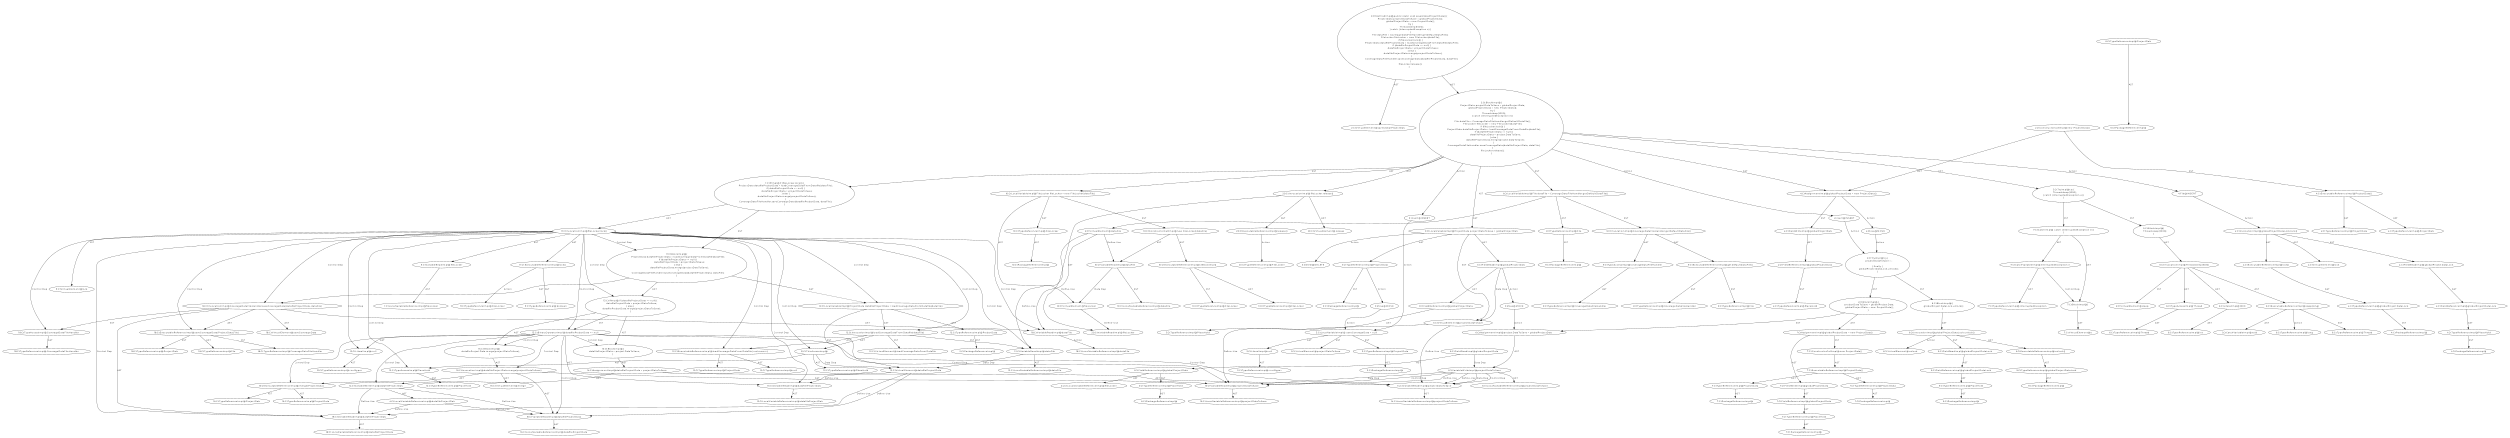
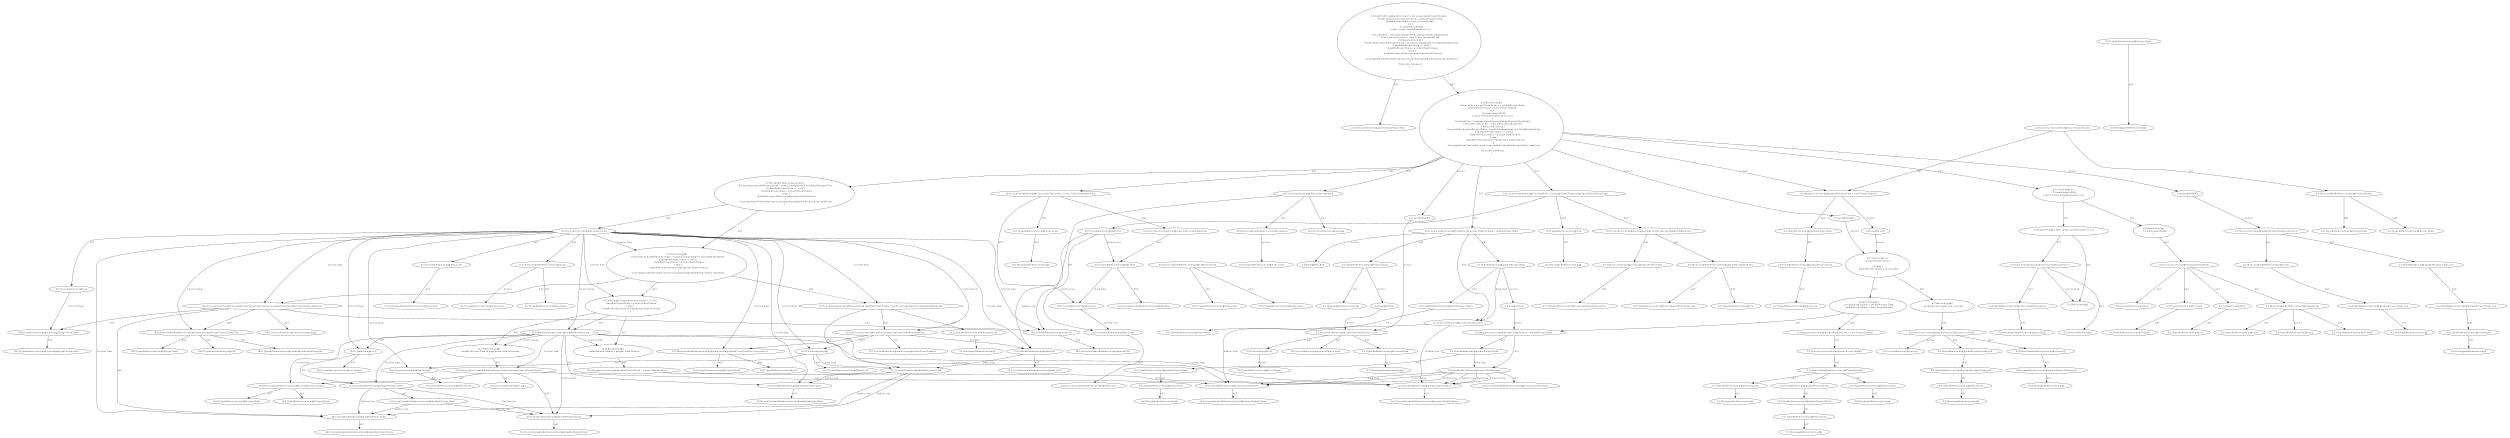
(2187, 194) -> (2187, 194)
(259, 233) -> (61, 310)
(1181, 247) -> none
(2324, 265) -> none
(2078, 319) -> (2090, 289)
none -> (2022, 332)
(2239, 332) -> (2239, 332)
(1078, 340) -> (1078, 340)
none -> (1495, 342)
(1791, 355) -> (1820, 378)
(1262, 363) -> (1262, 363)
(1127, 378) -> (1135, 363)
(509, 383) -> (301, 368)
